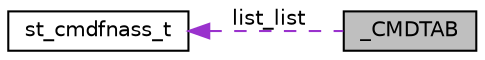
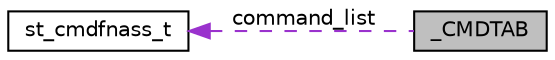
(266, 20) -> (301, 20)
